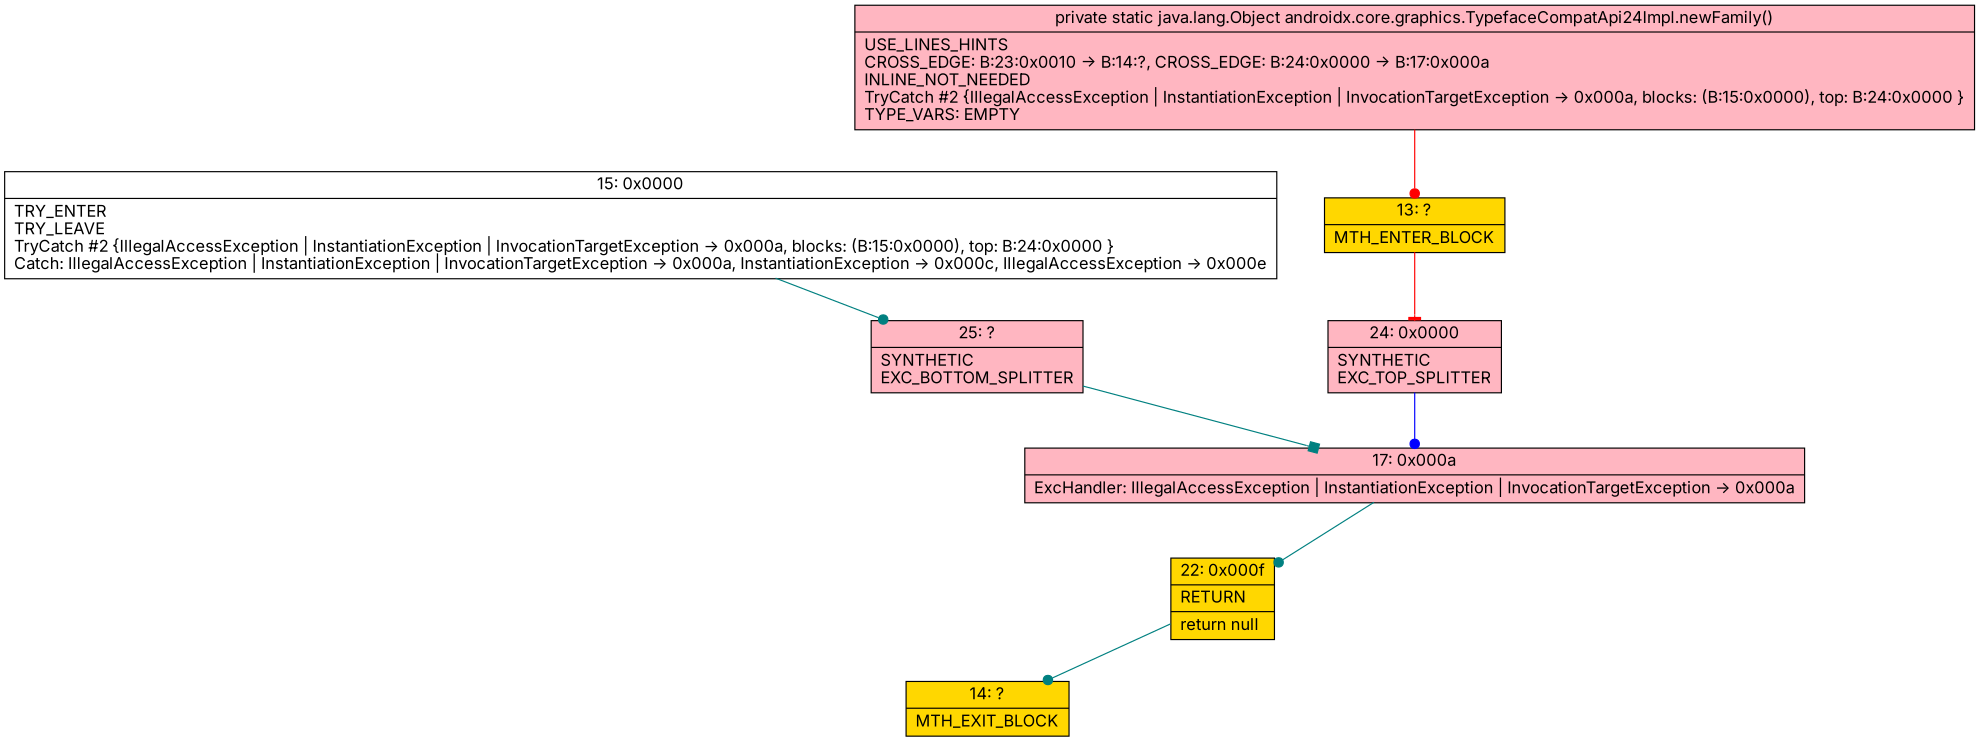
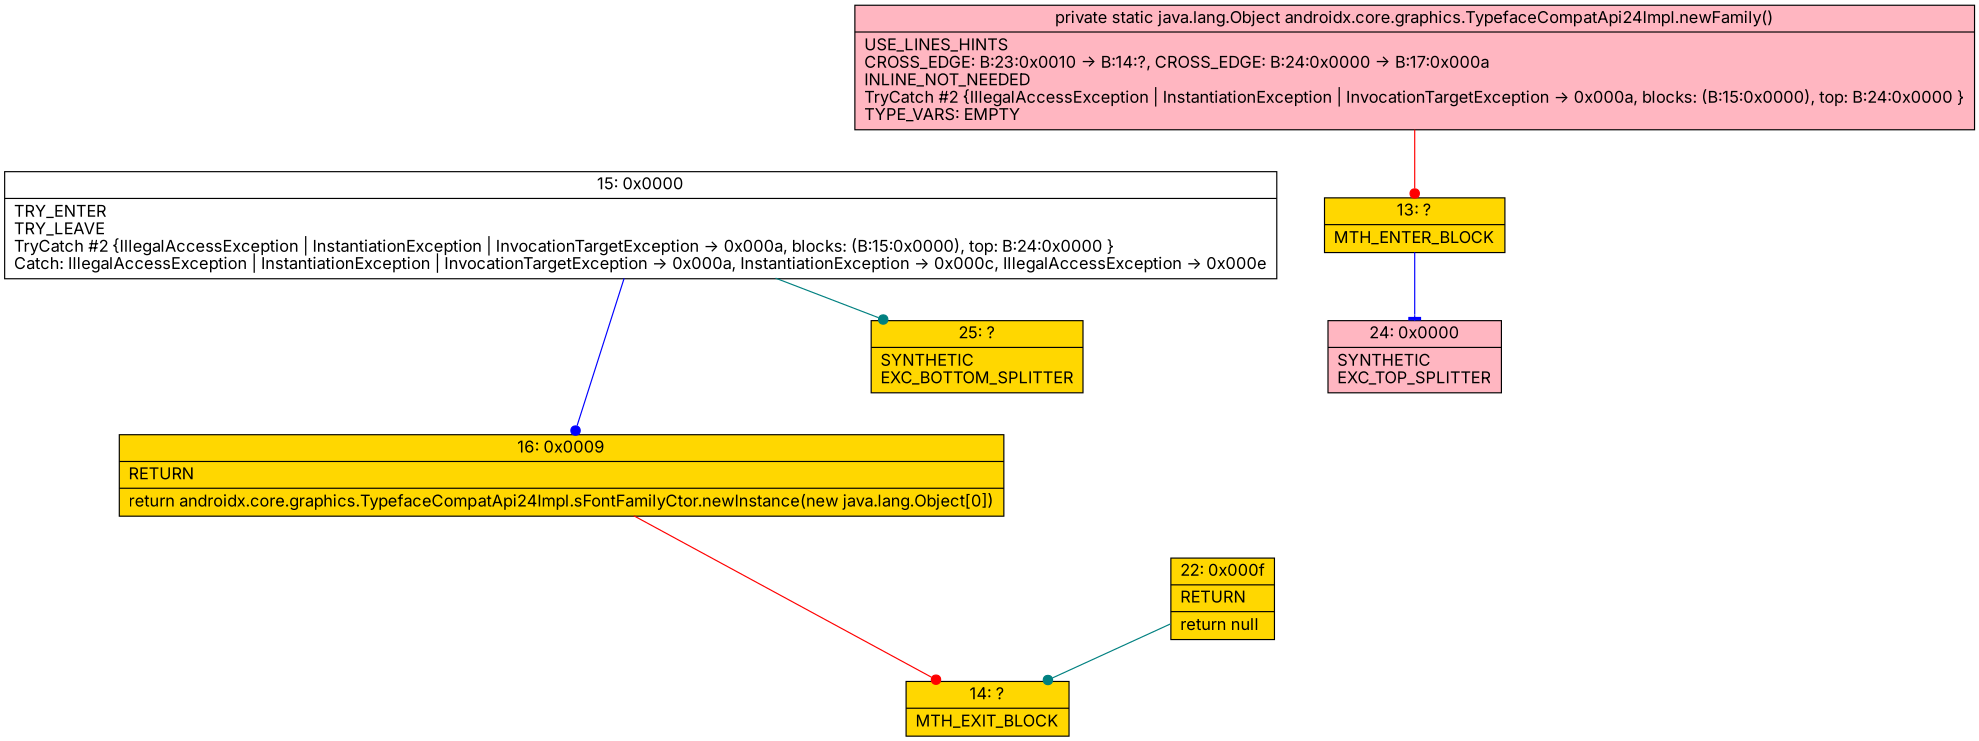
(1415, 283) -> (1415, 283)
(977, 357) -> (977, 357)
none -> (562, 475)
(1415, 475) -> none
